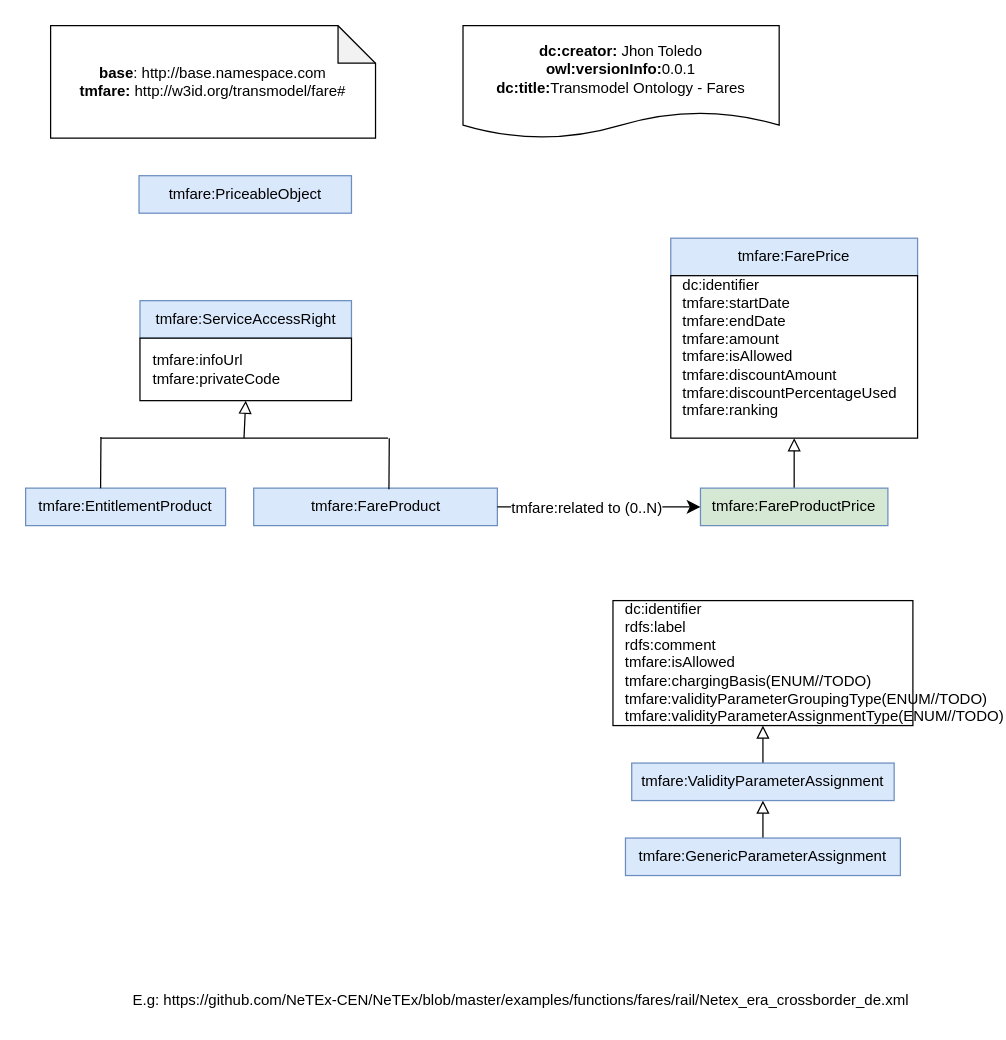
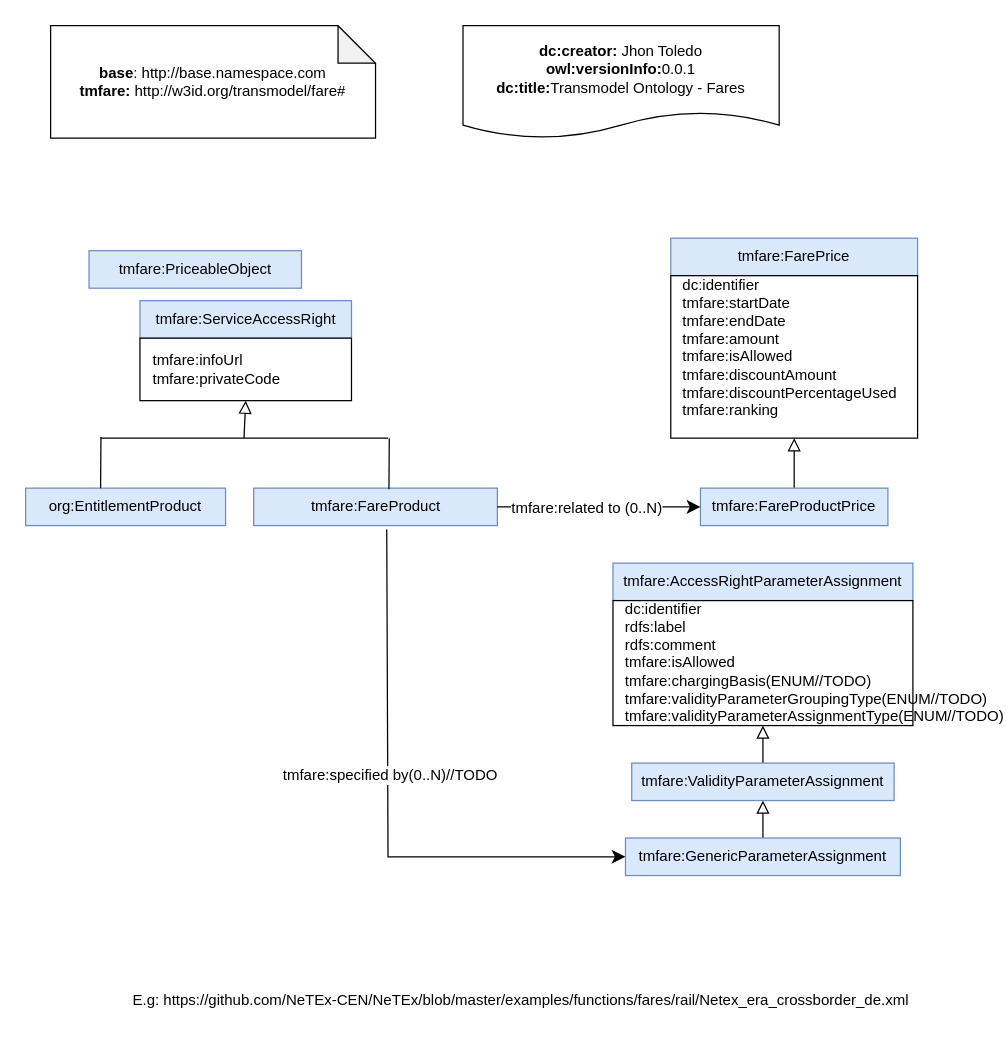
(245, 194) -> (195, 269)
(126, 507) -> (126, 507)
(794, 507) -> (794, 507)
none -> (763, 582)
none -> (388, 812)
